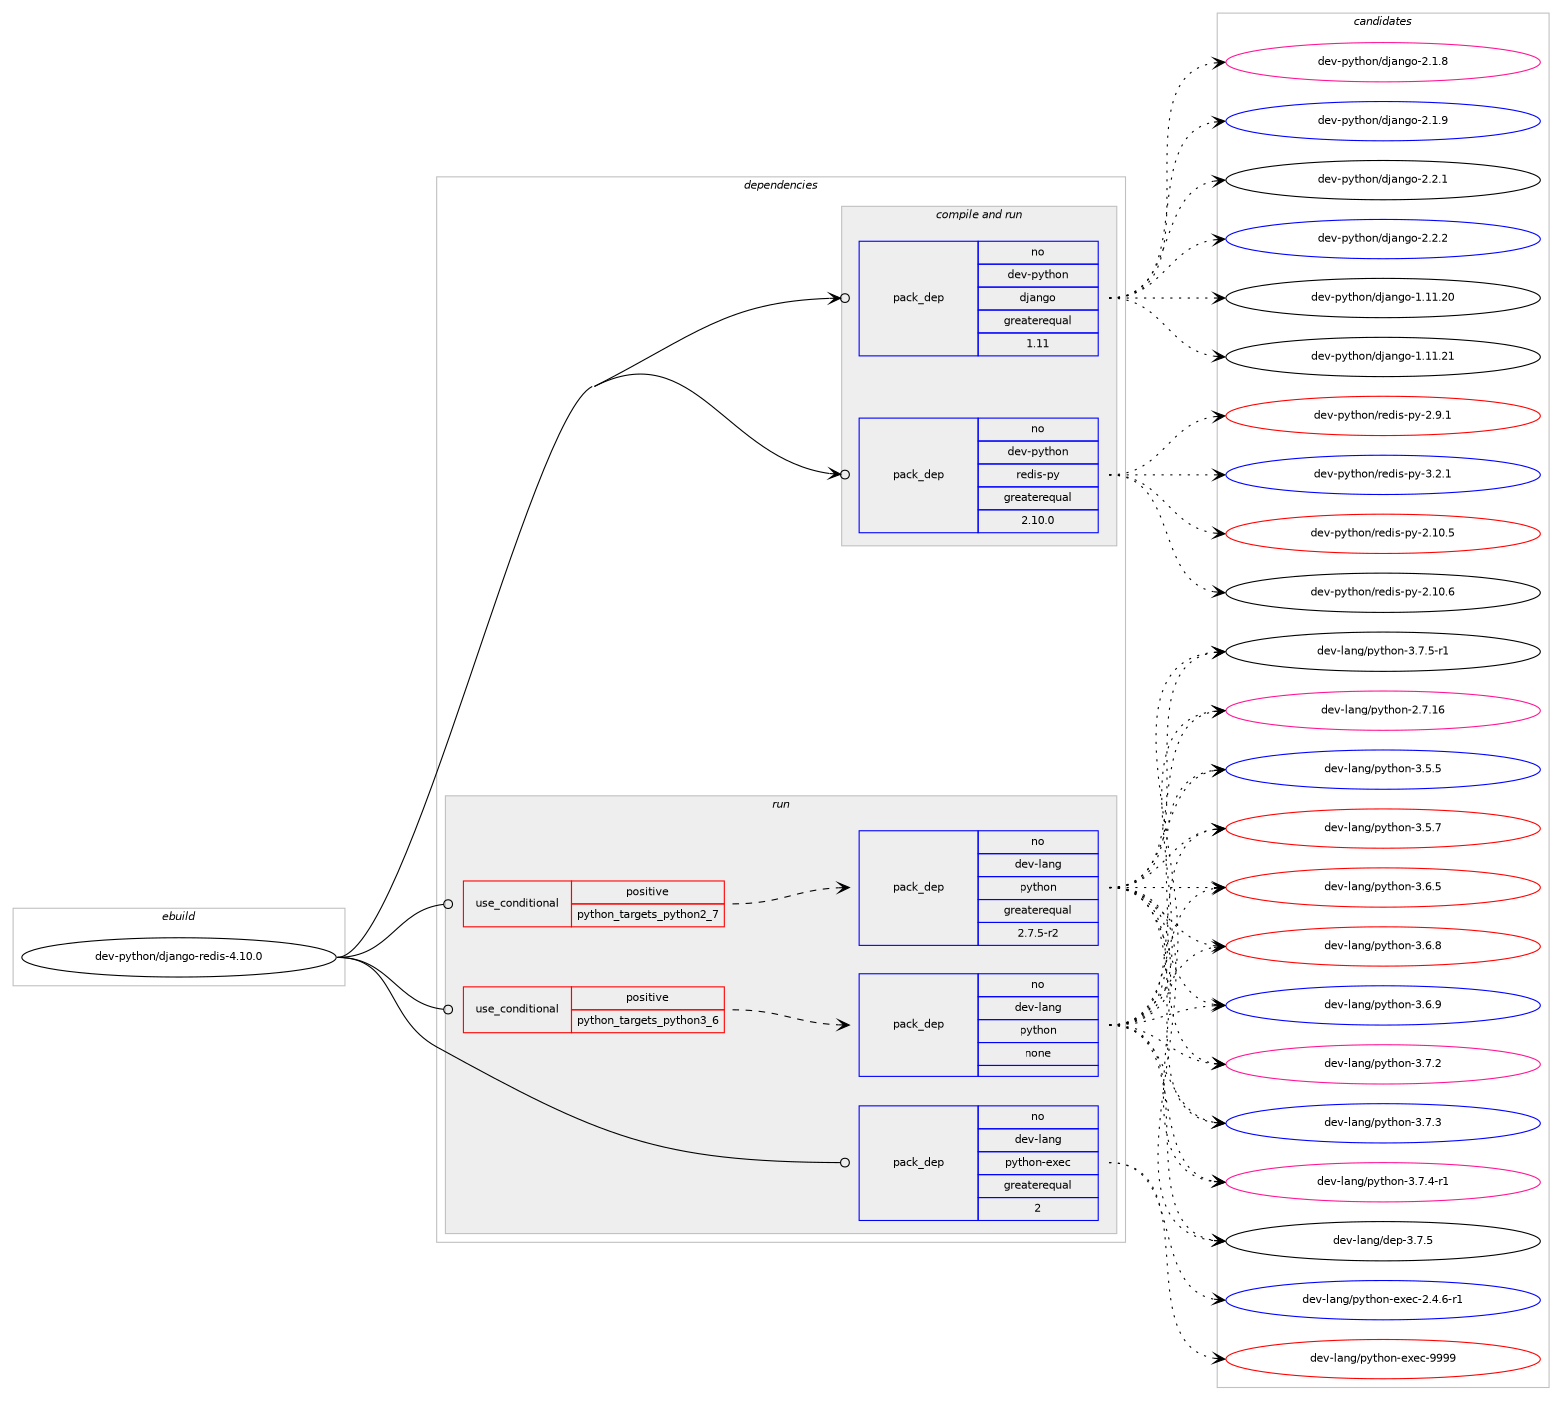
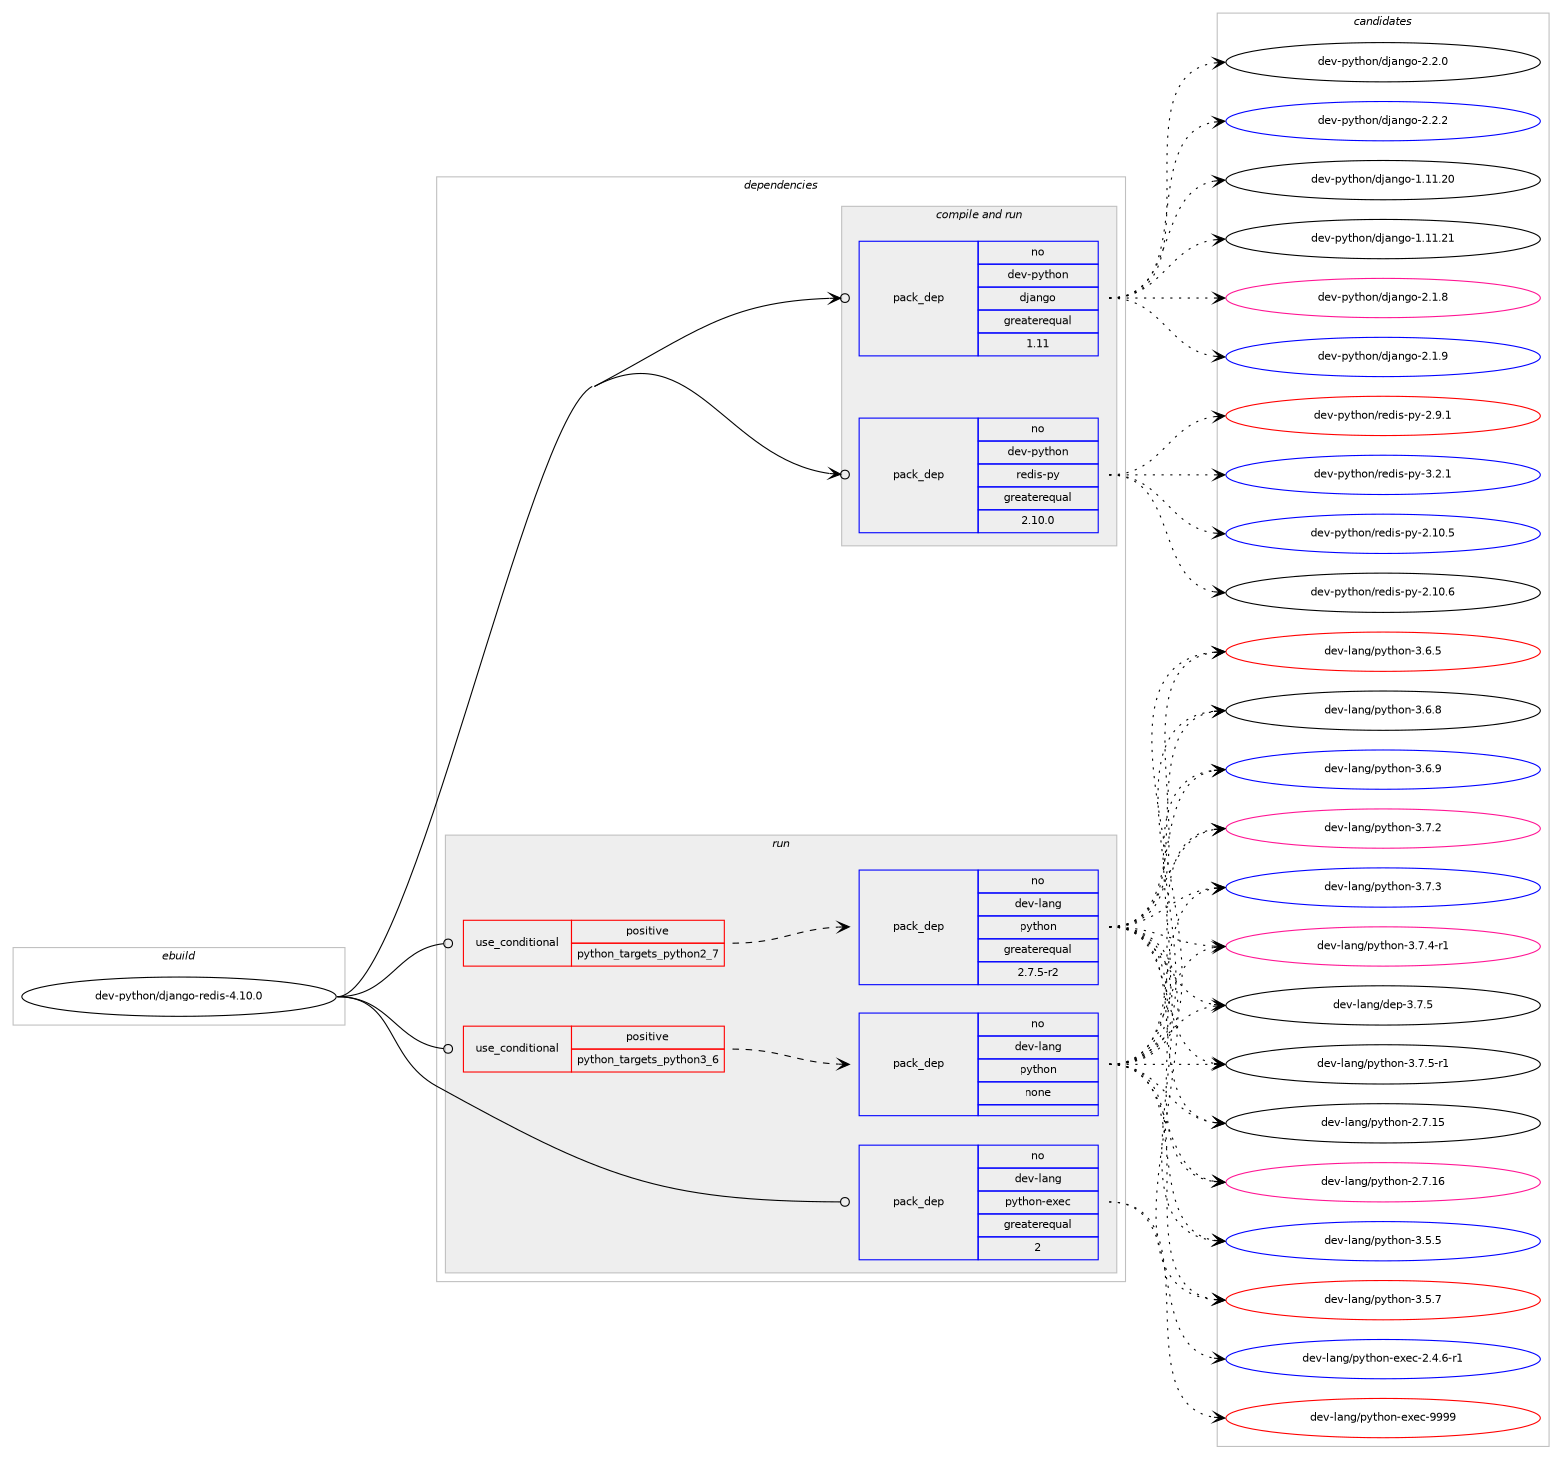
(1383, 180) -> (1383, 62)
(1383, 534) -> (1383, 534)
(1383, 946) -> (1383, 711)
none -> (1383, 1123)
